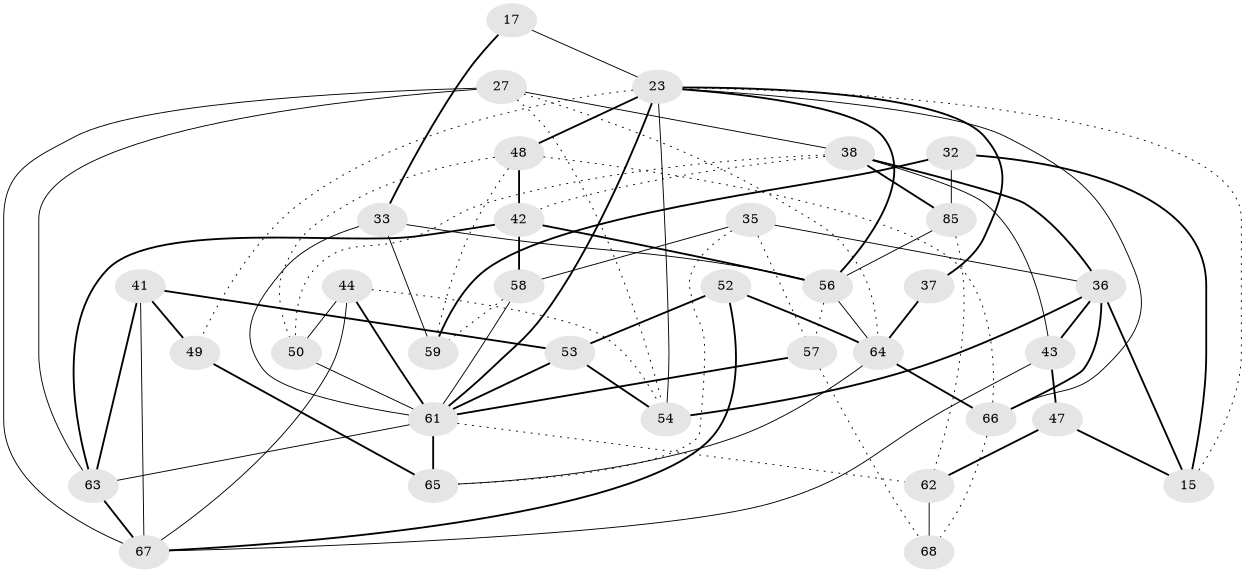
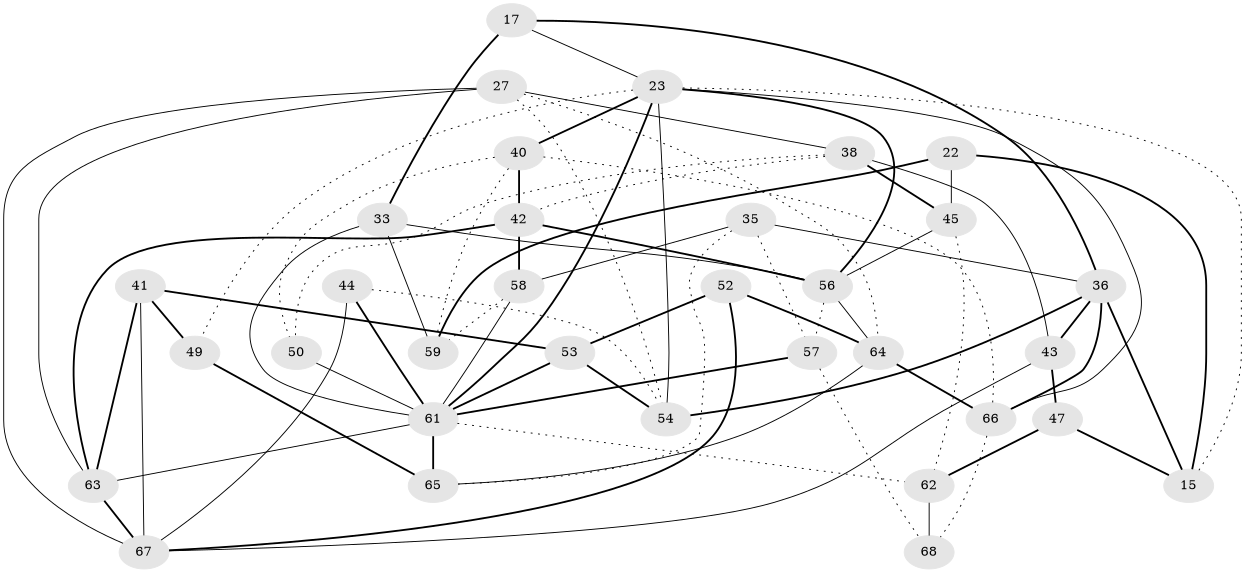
(519, 153) -> (519, 153)
(951, 153) -> (951, 153)
(989, 191) -> (859, 67)
(951, 220) -> (951, 220)
(929, 286) -> none
(321, 320) -> none
